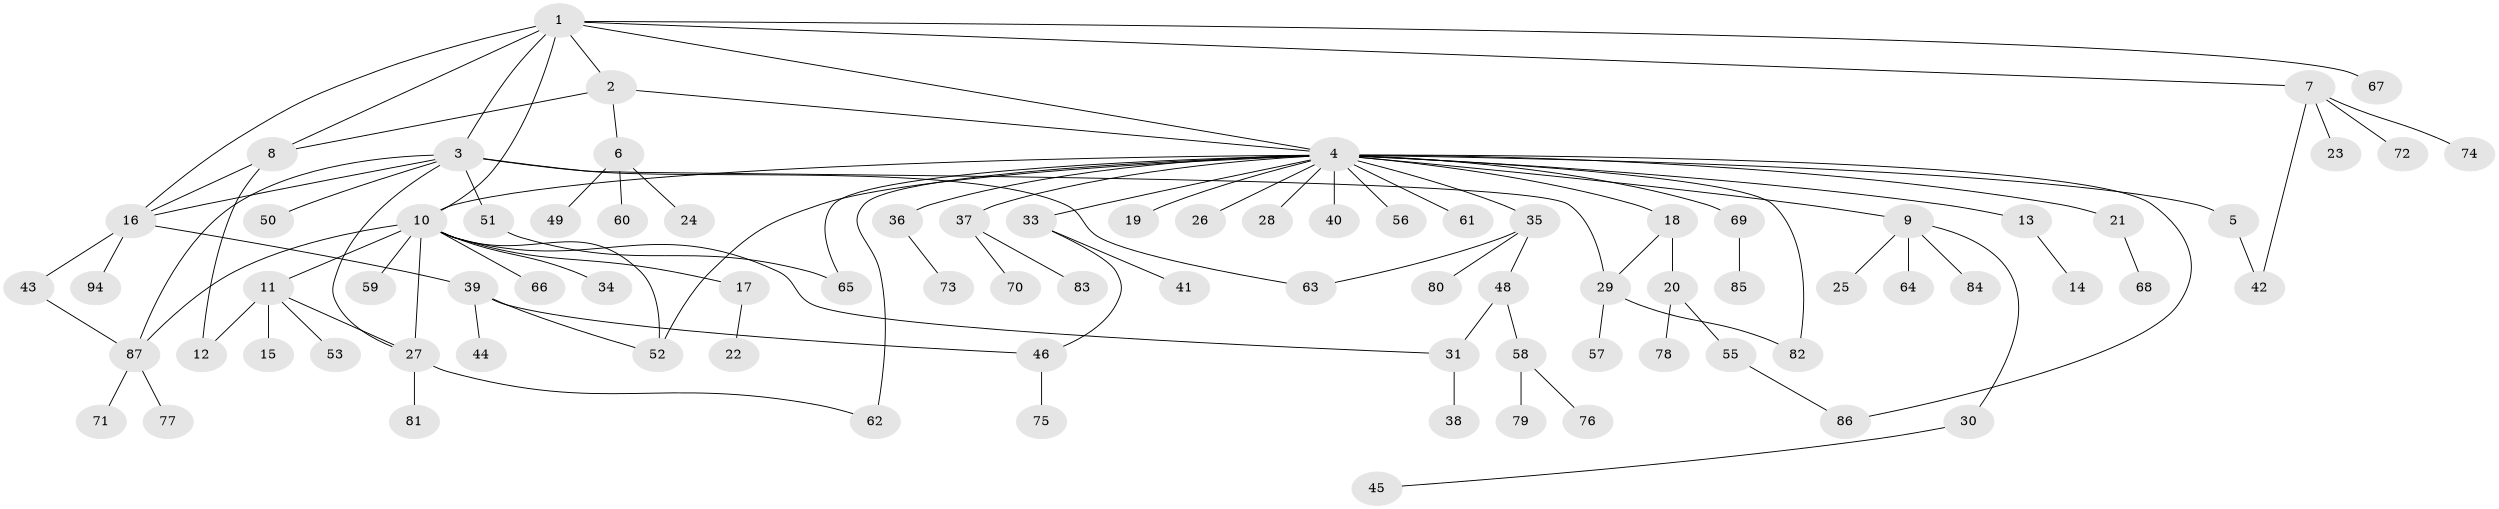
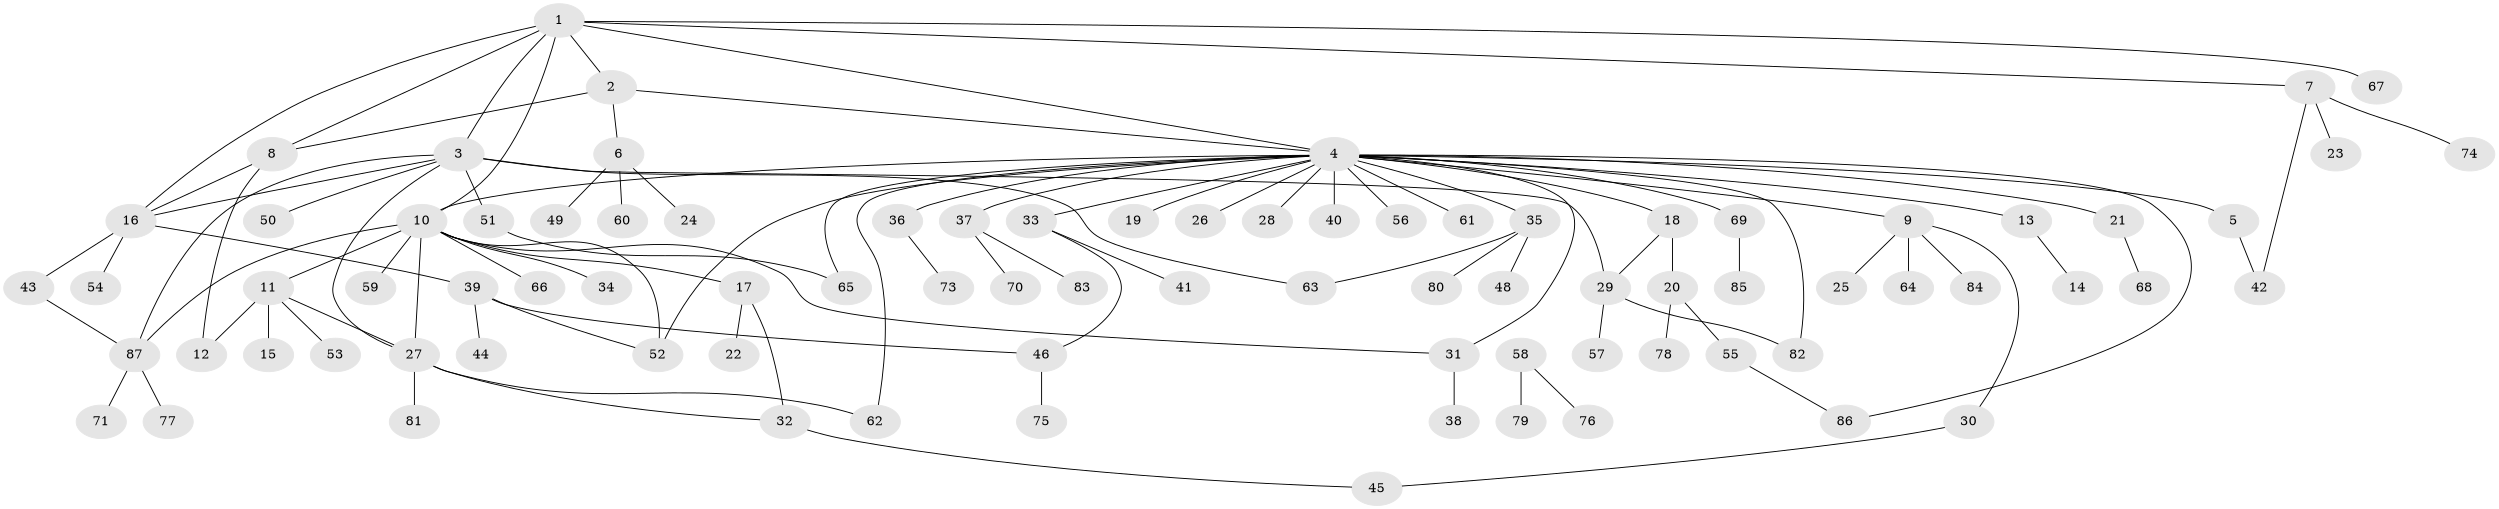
(2403, 154) -> none
(96, 288) -> (96, 288)
(1479, 322) -> (1556, 195)
(1512, 322) -> none
none -> (785, 422)
